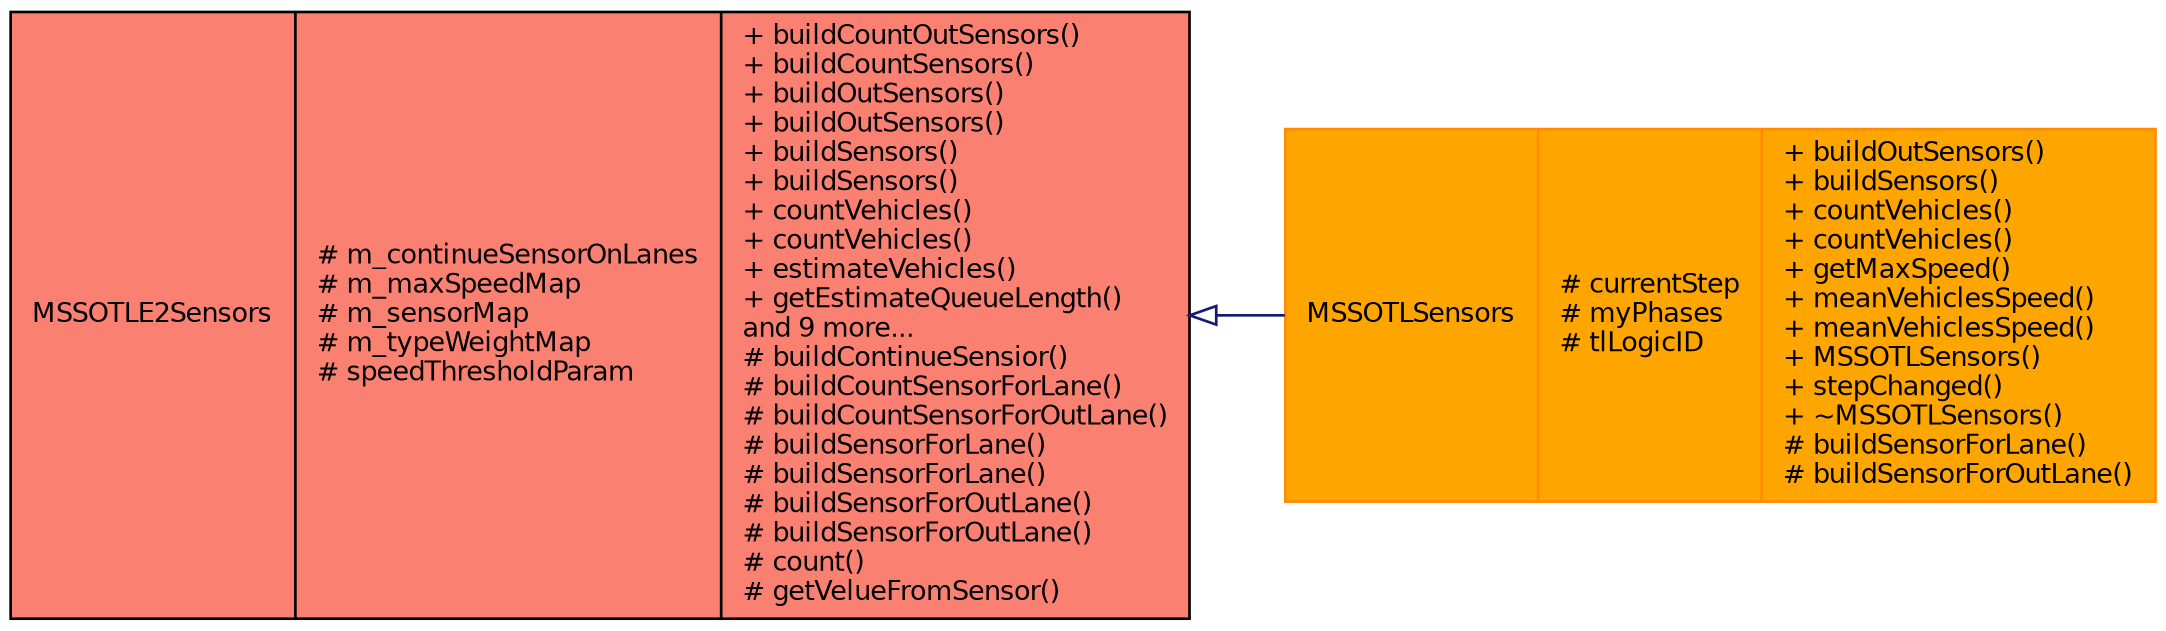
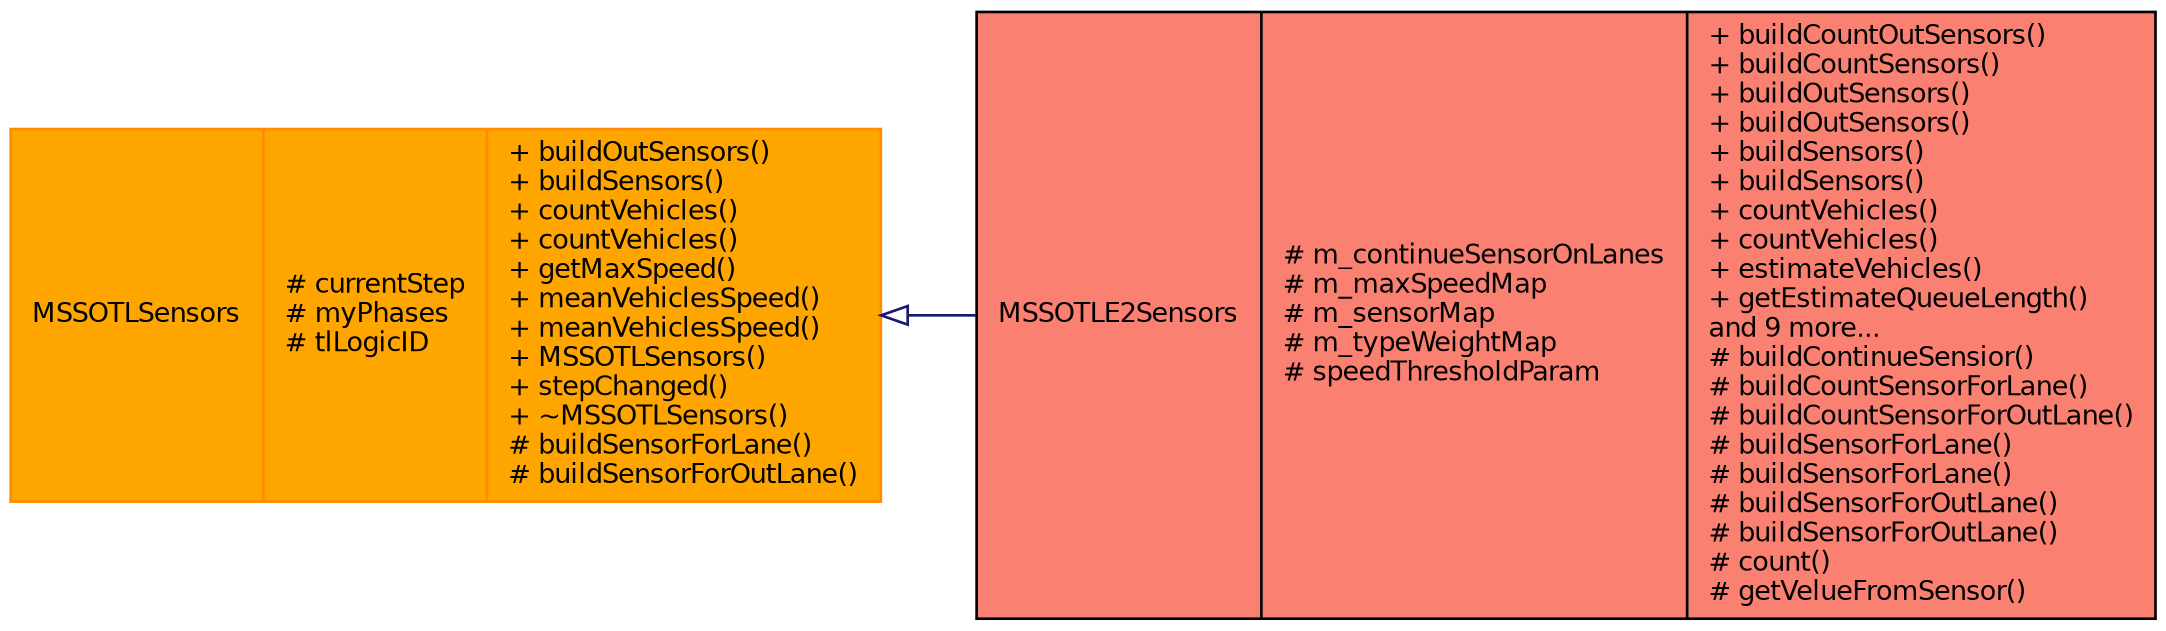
(1251, 315) -> (942, 315)
